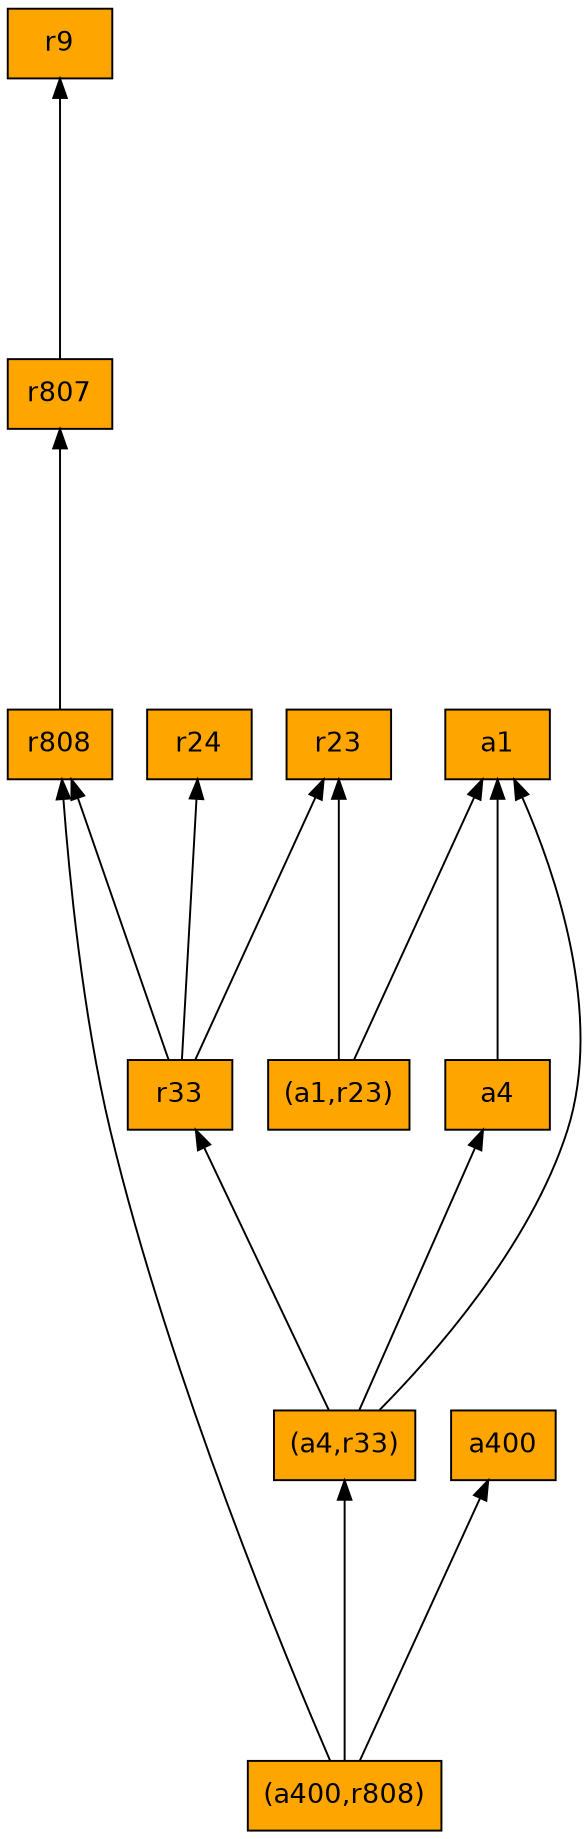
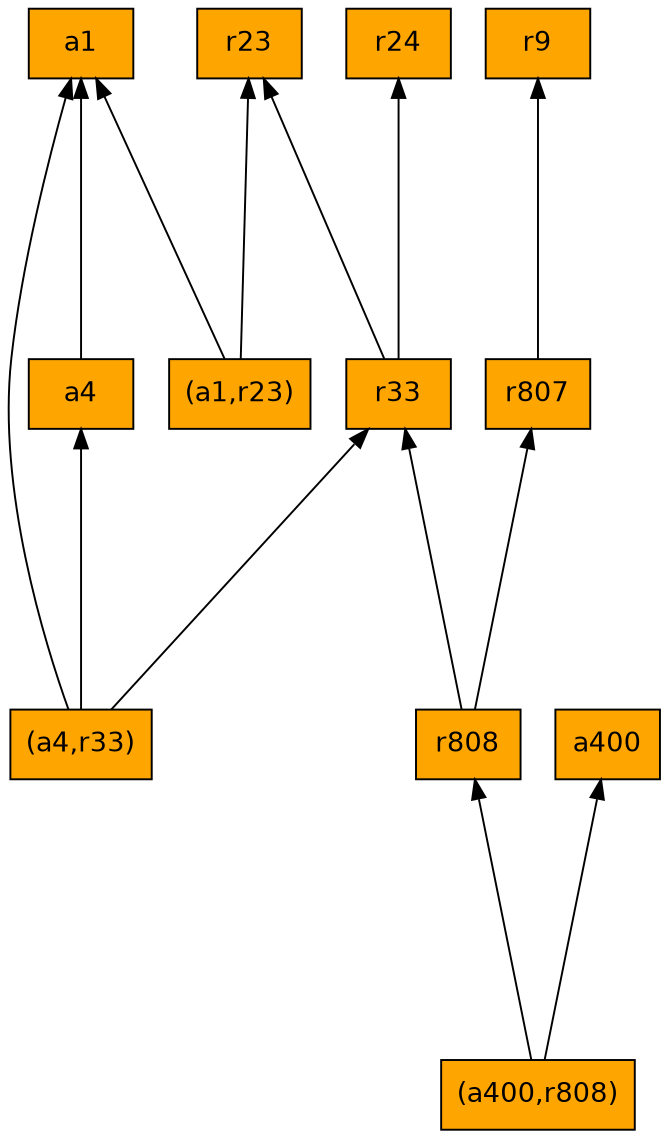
(123, 929) -> (435, 579)
(345, 1630) -> none
